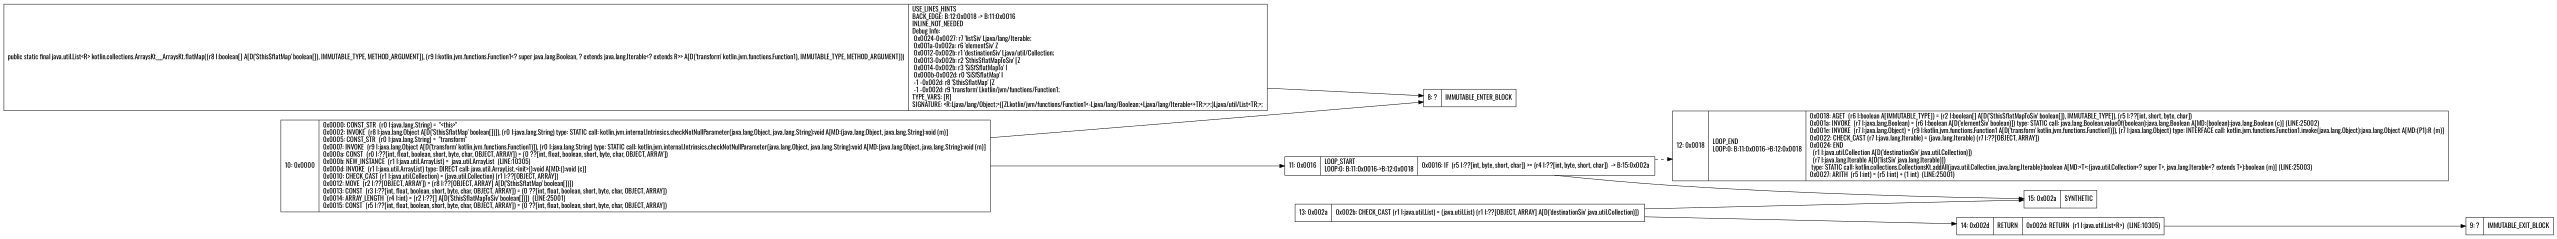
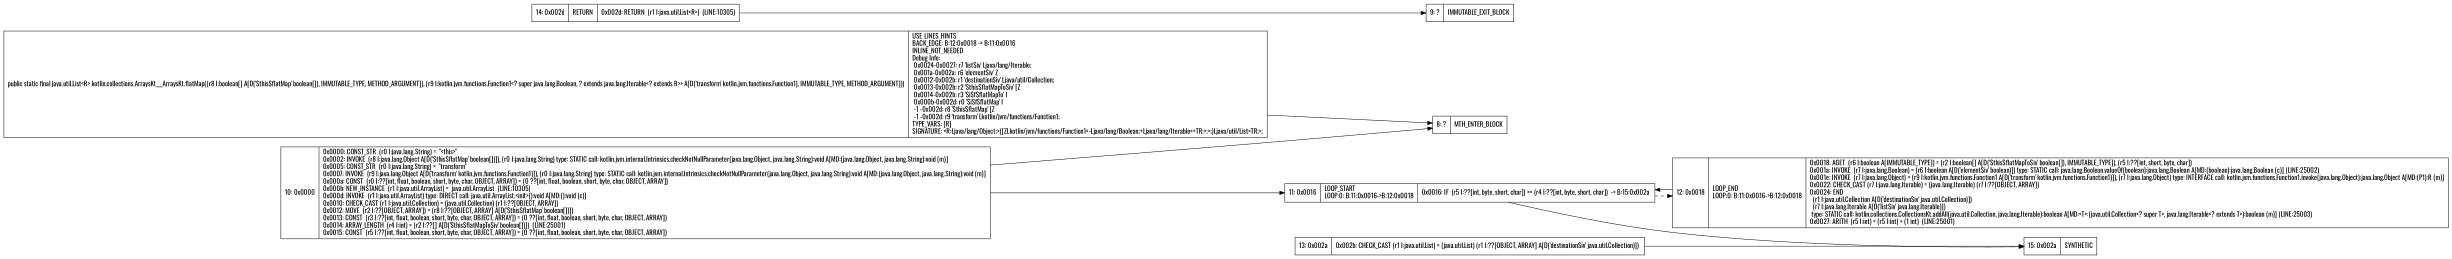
(1479, 98) -> (1479, 125)
none -> (1666, 190)
(1798, 220) -> none
